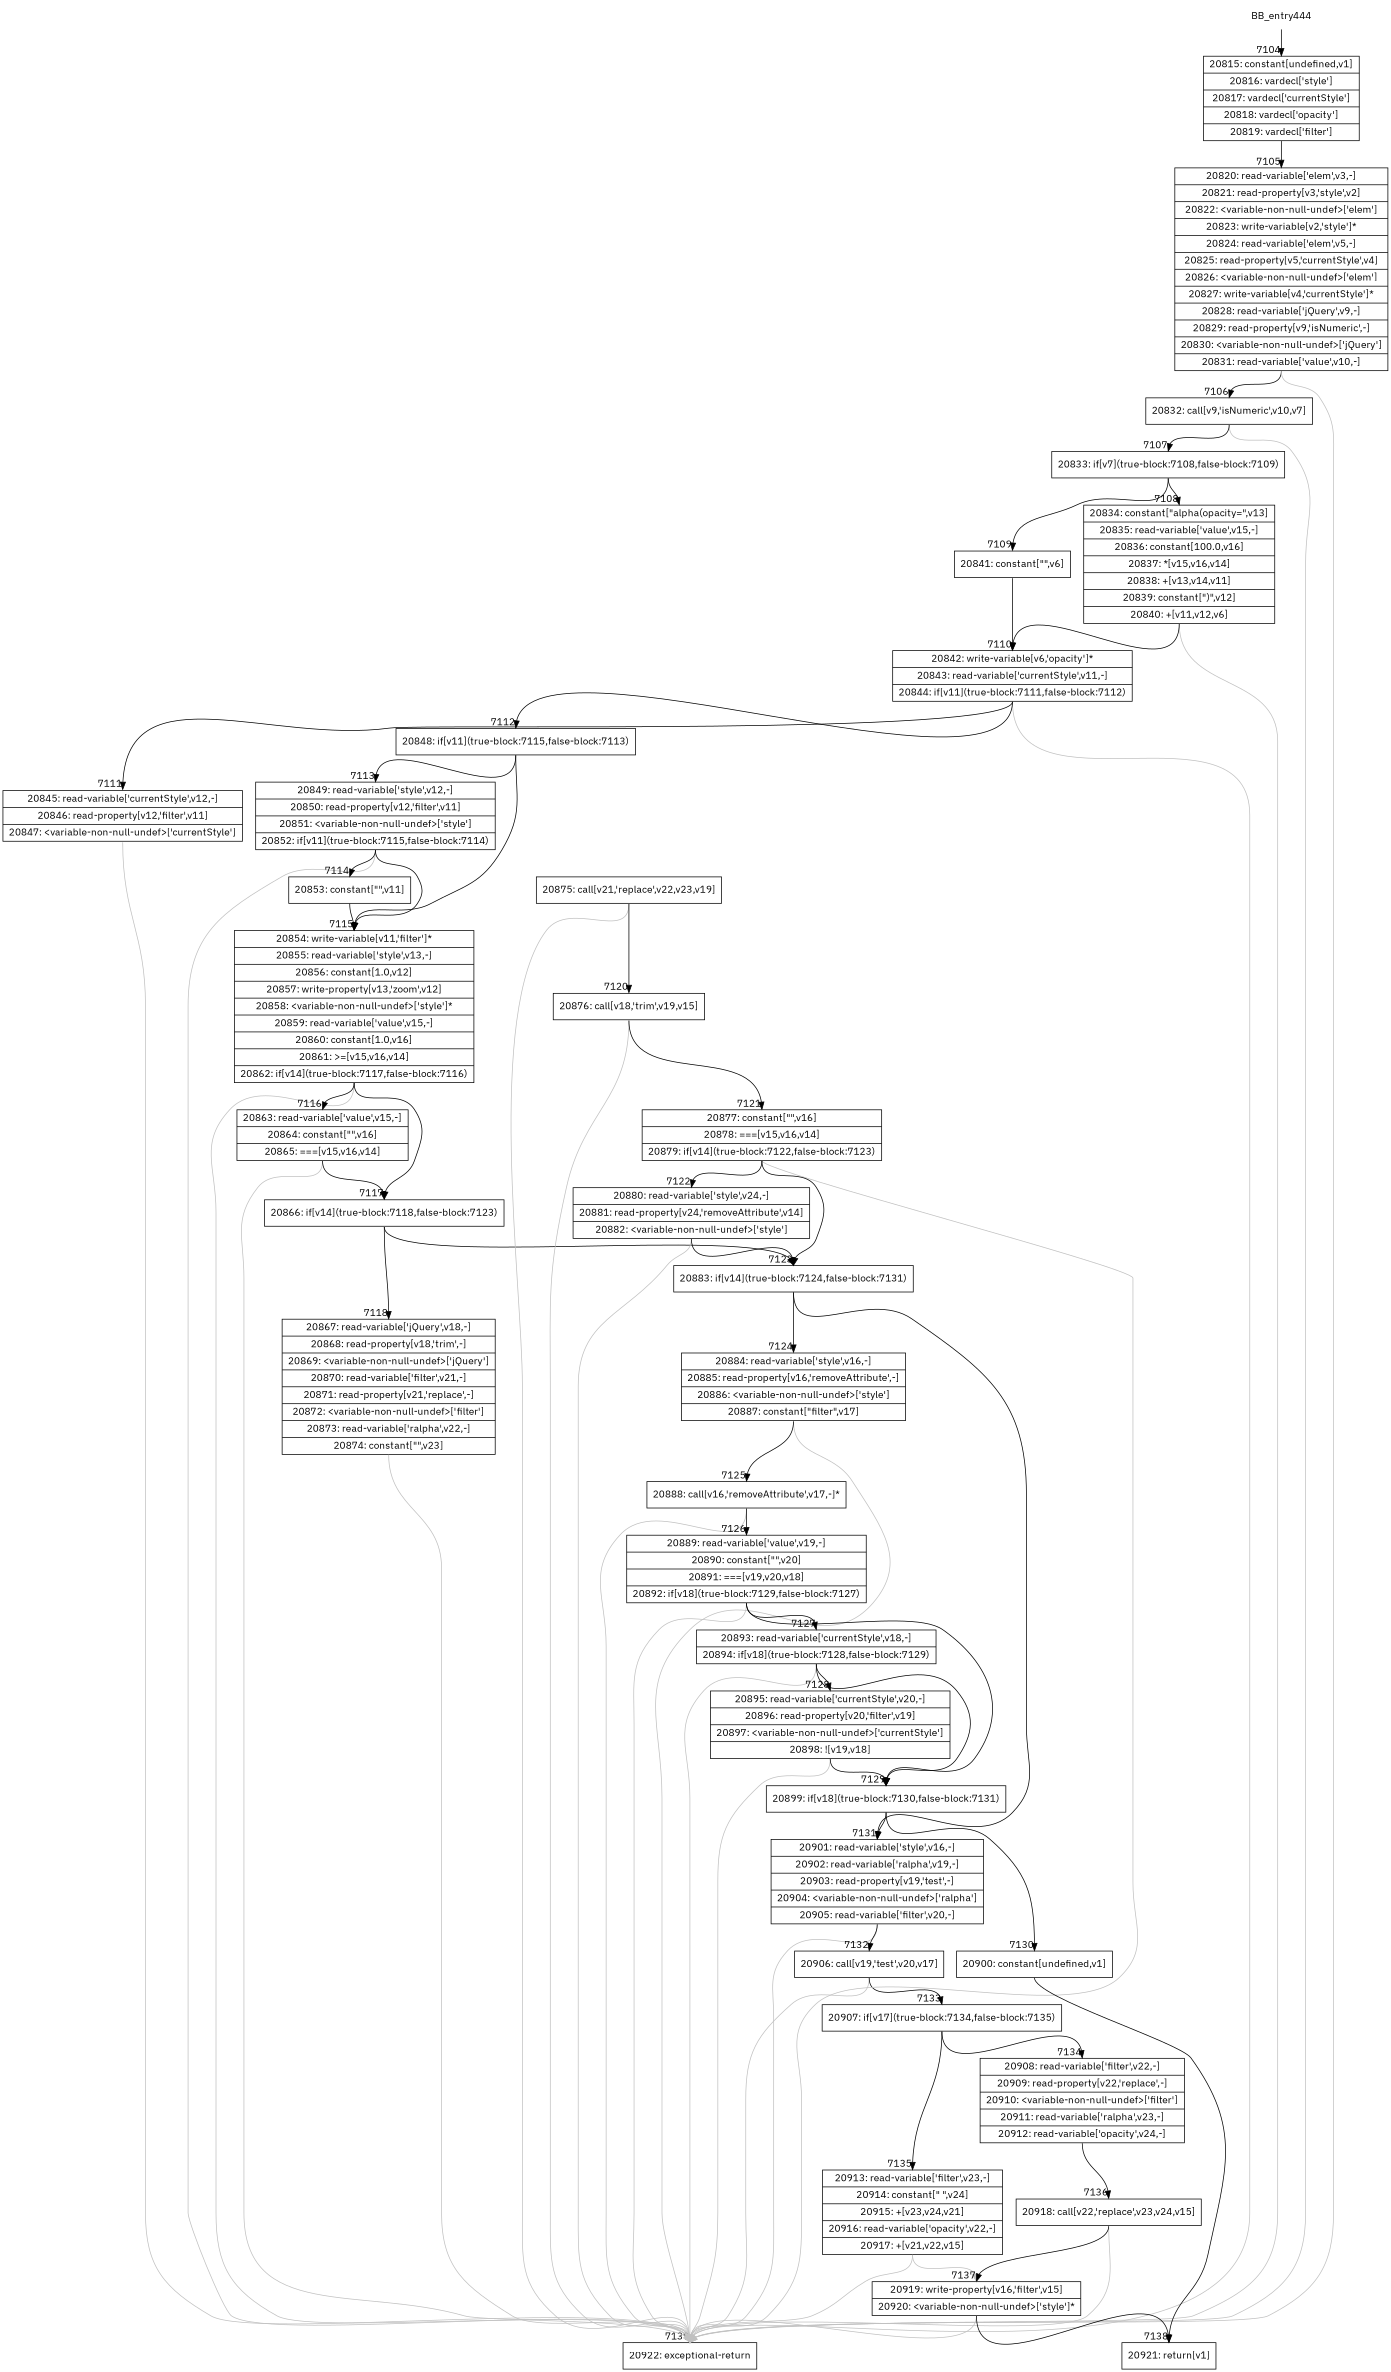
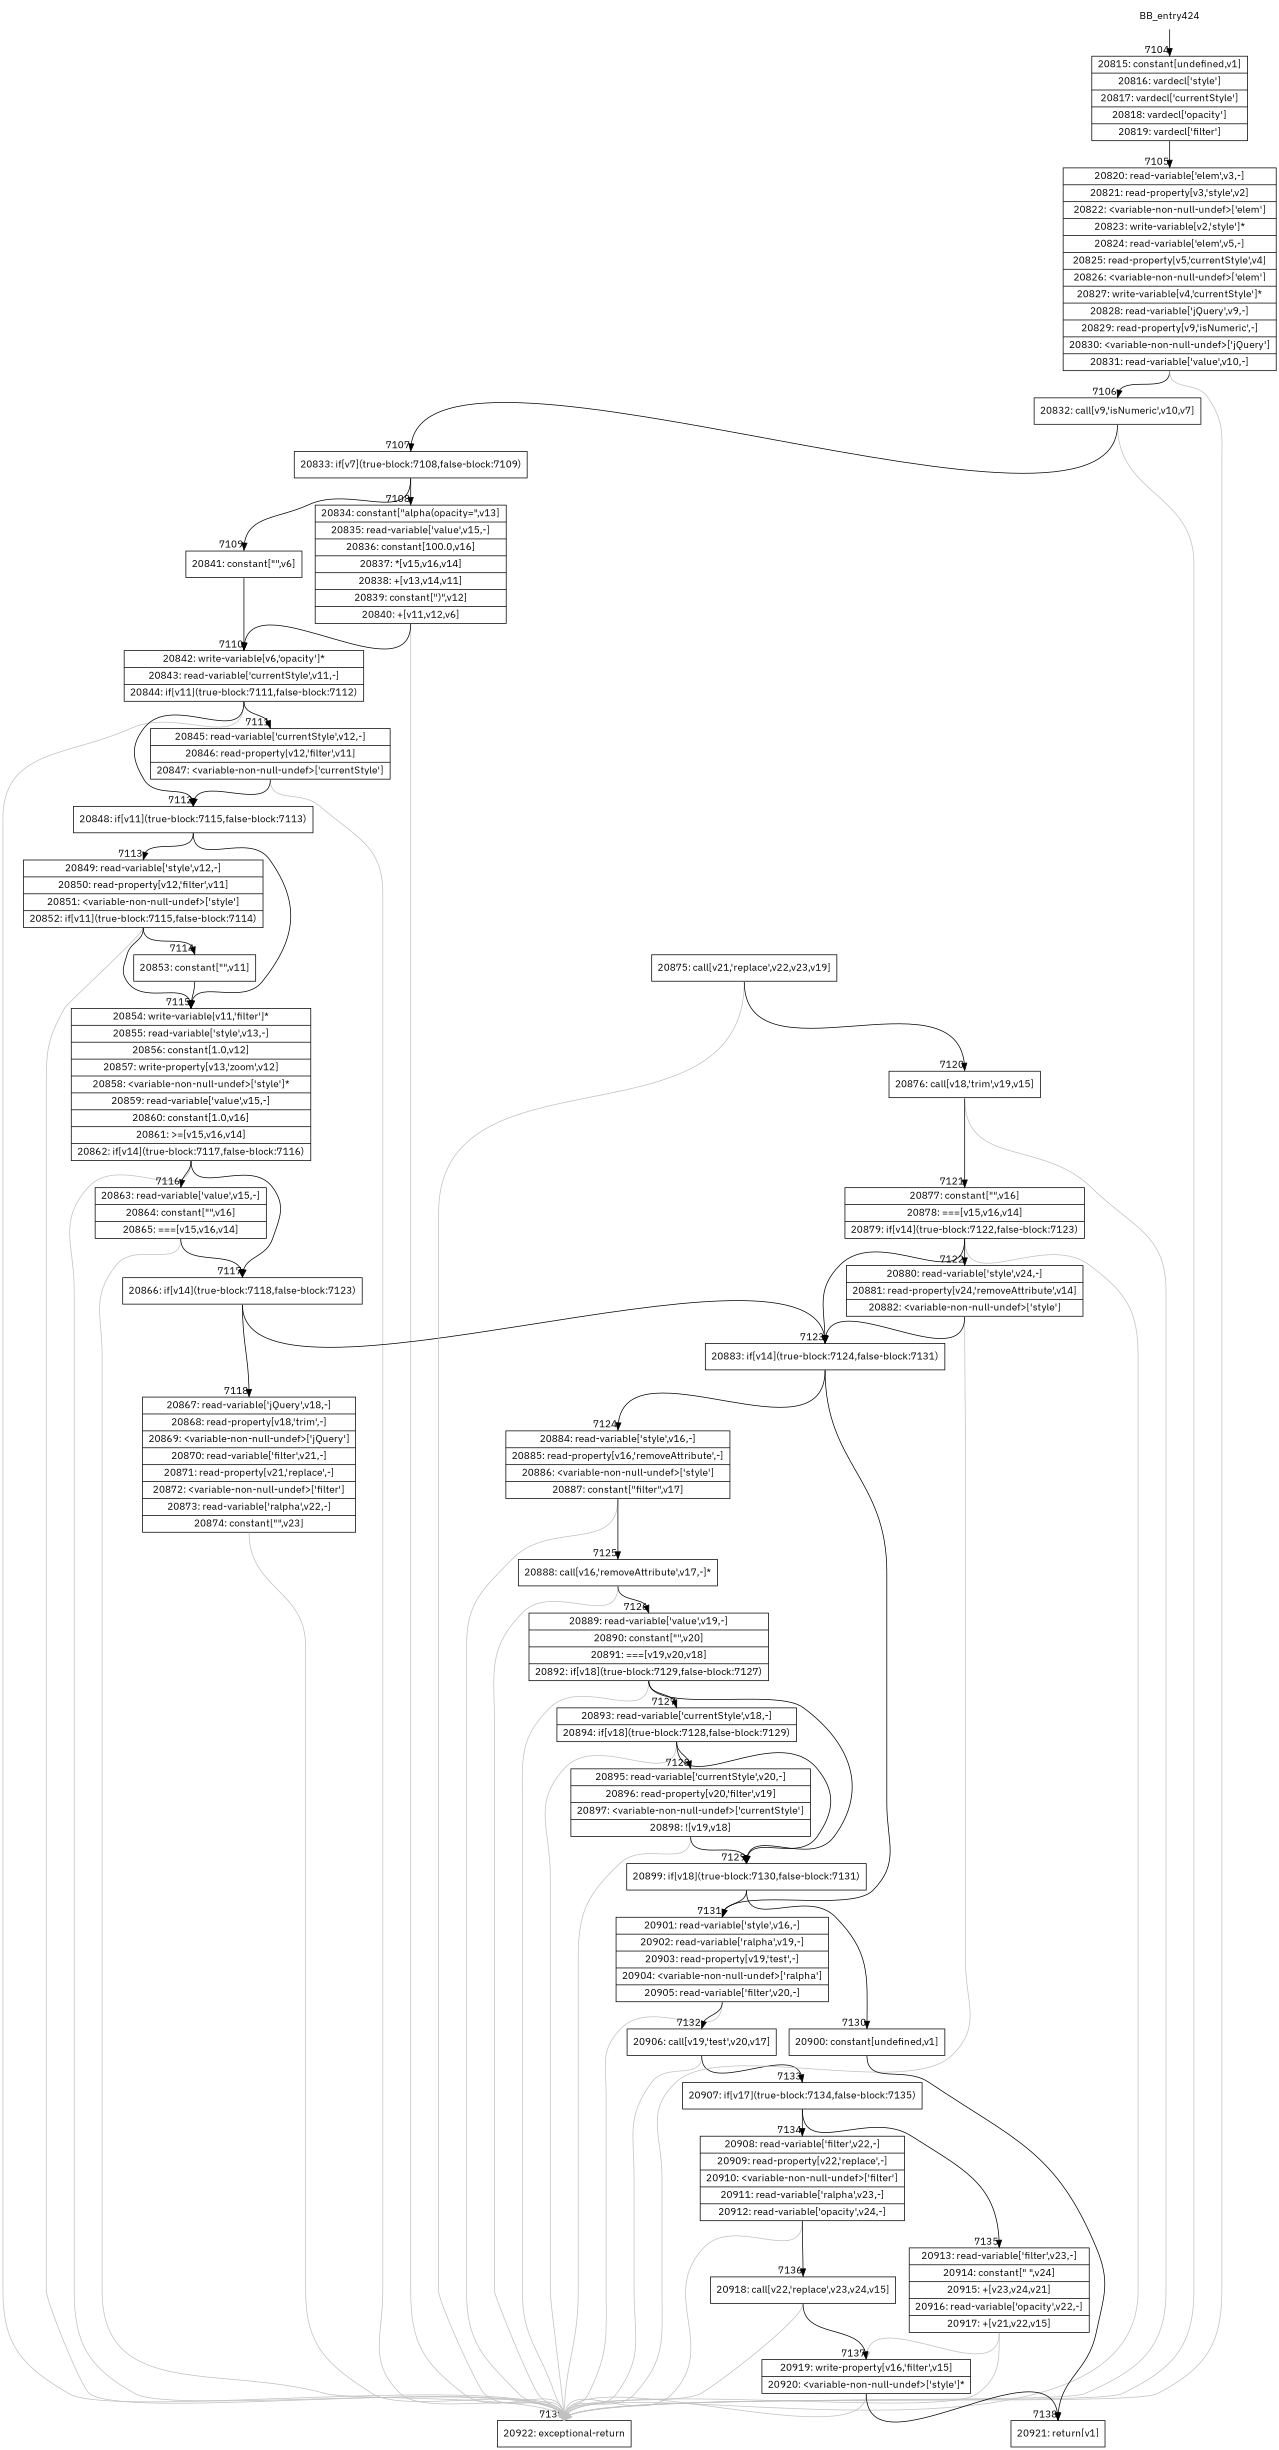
(1281, 16) -> (1170, 16)
none -> (235, 793)
none -> (688, 2322)
